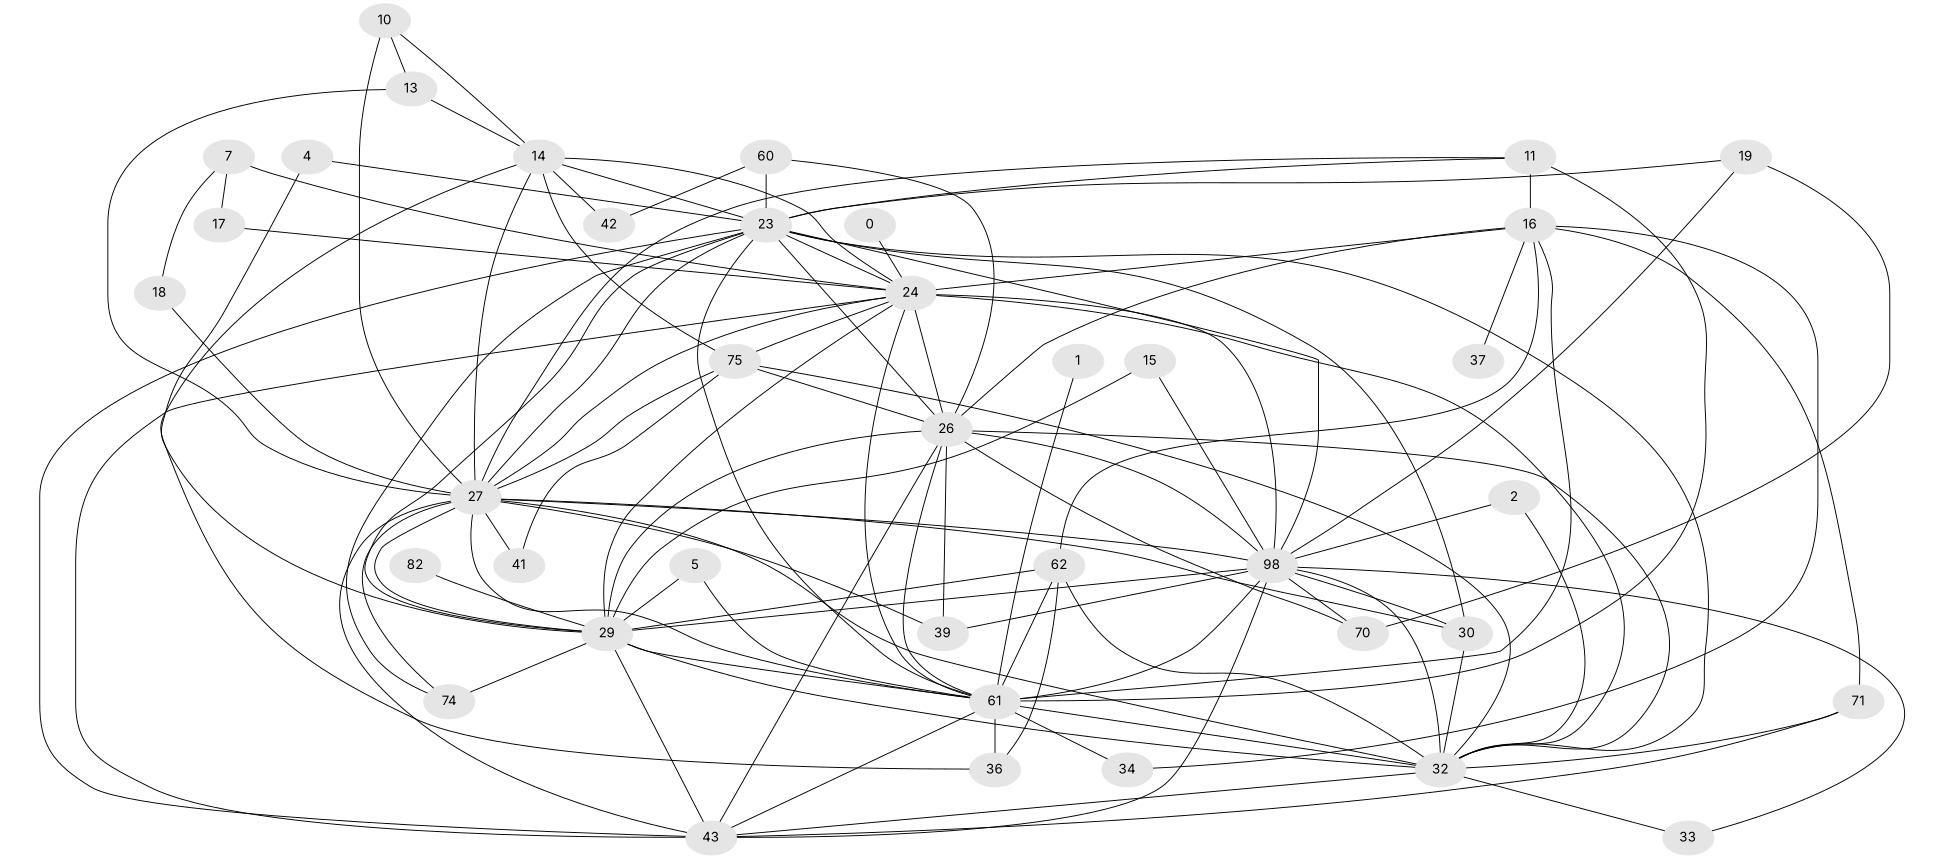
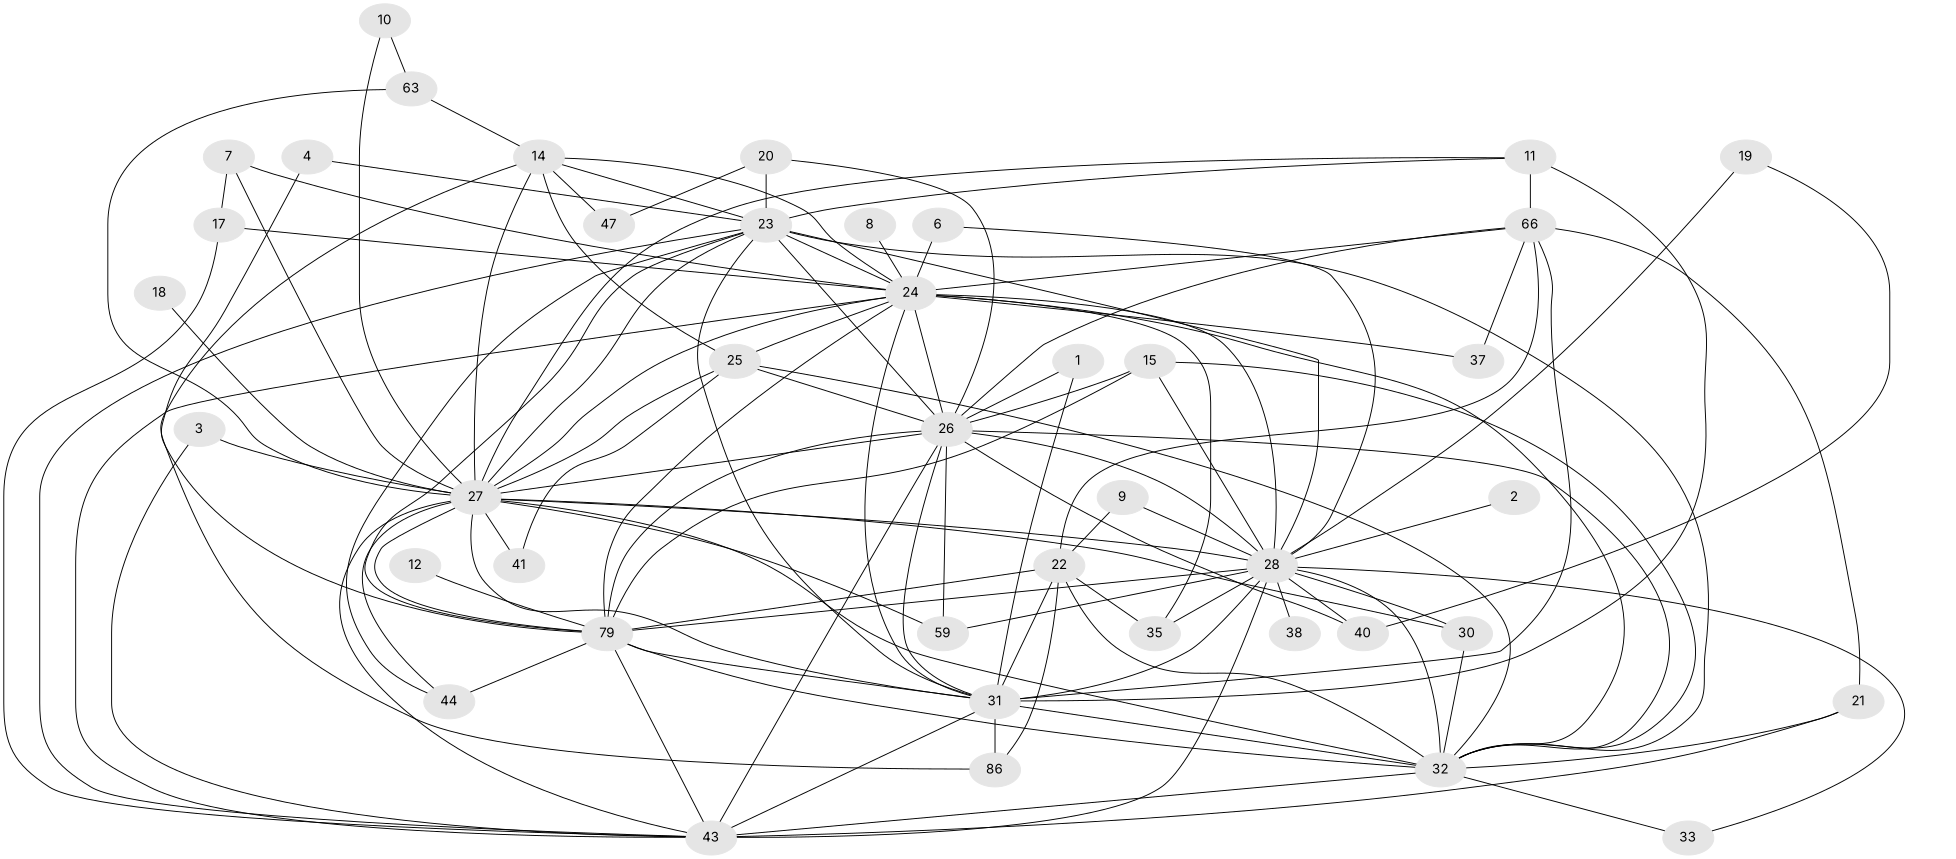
(463, 88) -> none
(411, 89) -> (411, 89)
(766, 157) -> (766, 157)
(1254, 183) -> none
(180, 219) -> (325, 349)
(609, 225) -> (609, 225)
(870, 225) -> (870, 225)
none -> (938, 225)
(1530, 225) -> (1530, 225)
(1212, 299) -> none
none -> (1221, 327)
(735, 361) -> (735, 361)
none -> (1013, 395)
none -> (1050, 399)
none -> (200, 429)
none -> (711, 463)
none -> (1123, 498)
(415, 566) -> (415, 566)
(695, 566) -> none
(1059, 566) -> (1059, 566)
(1272, 566) -> (1272, 566)
(607, 634) -> (607, 634)
(943, 634) -> (943, 634)
none -> (1155, 634)
none -> (1295, 634)
(1363, 634) -> (1363, 634)
(1584, 670) -> (1611, 502)
(449, 702) -> (449, 702)
(995, 702) -> (995, 702)
(1859, 702) -> (1859, 702)
(995, 770) -> (995, 770)
(1127, 770) -> none
none -> (41, 781)
